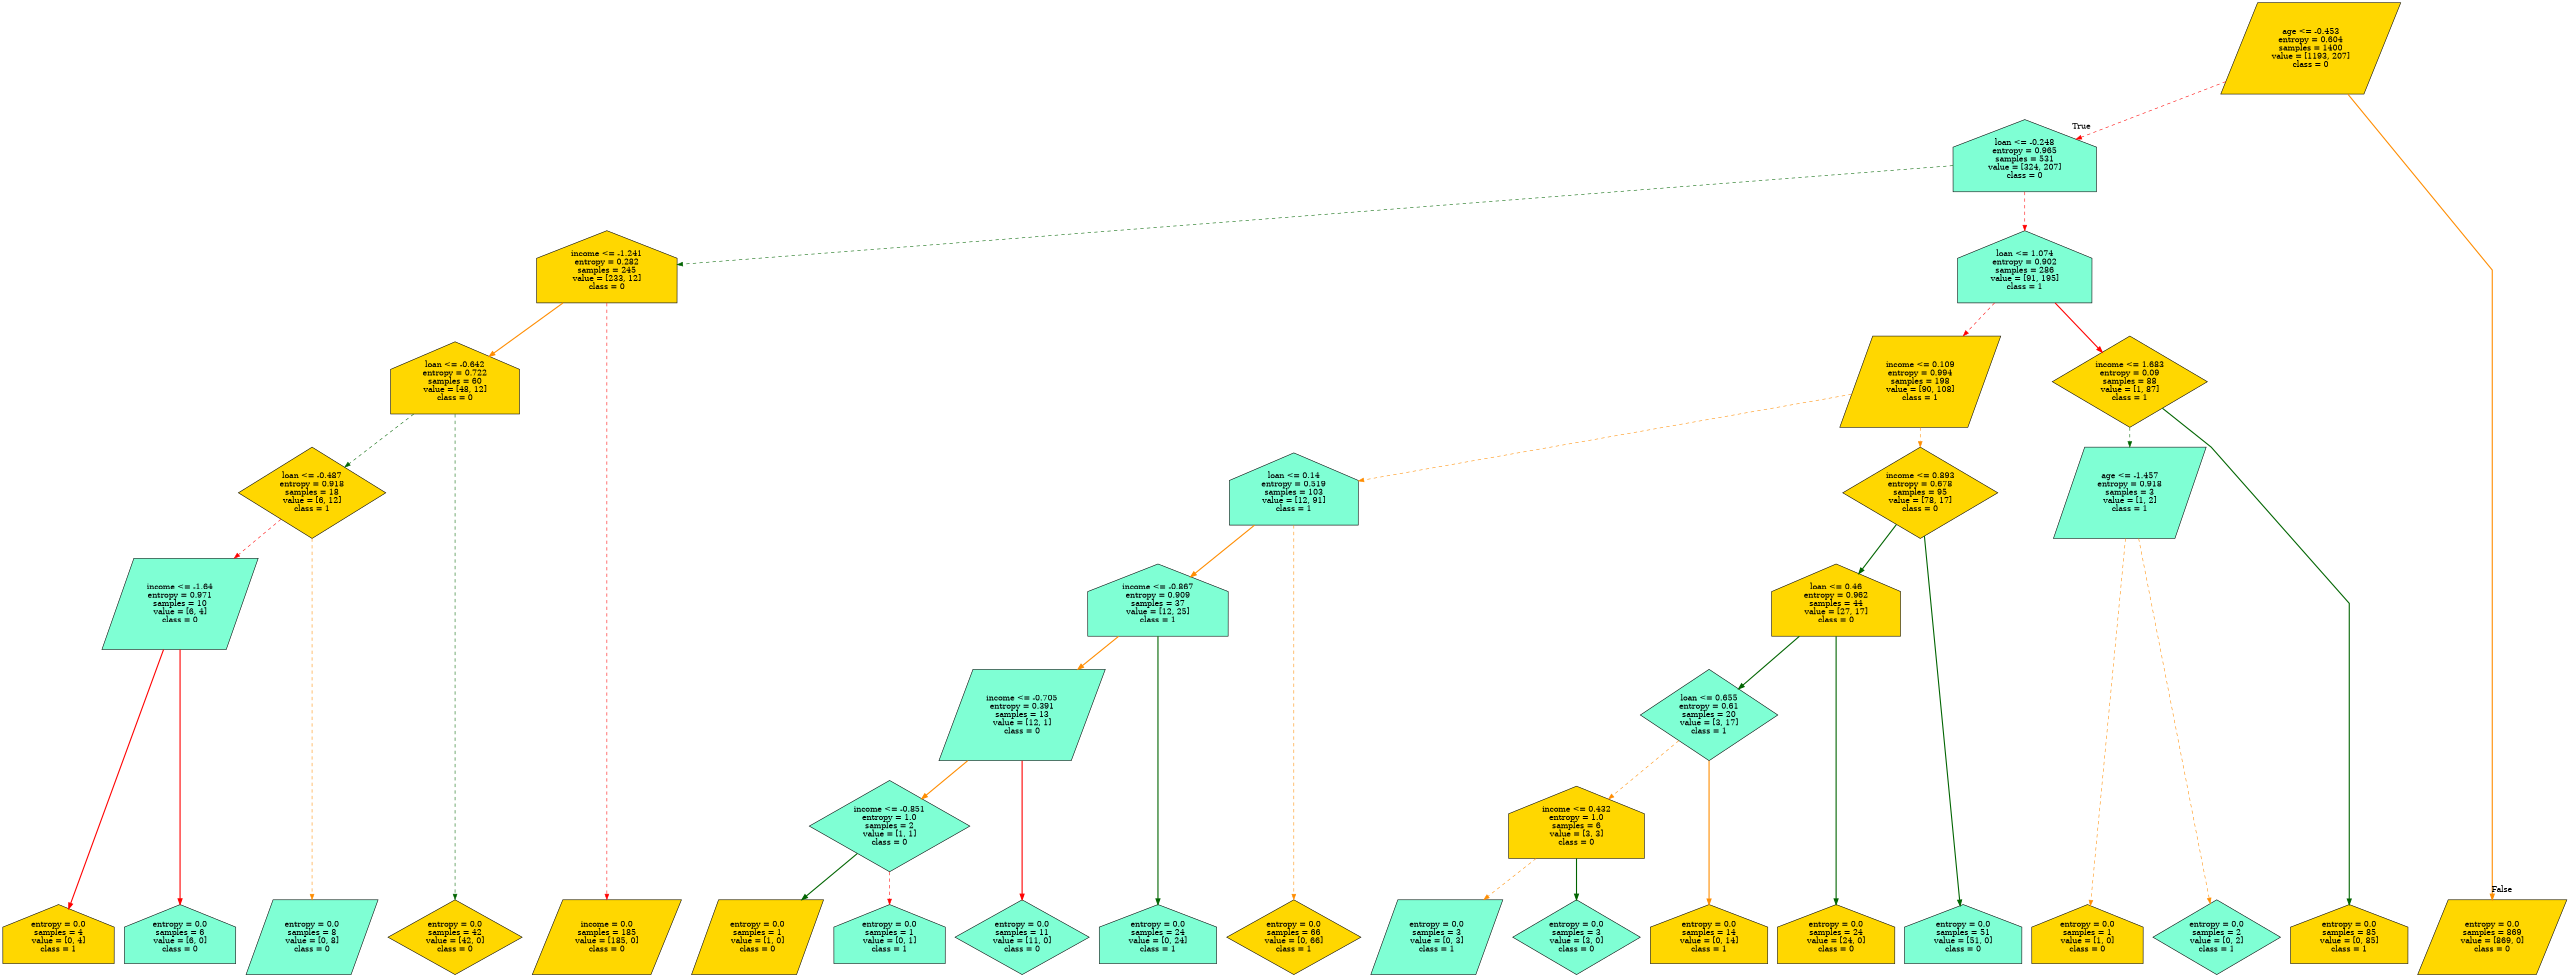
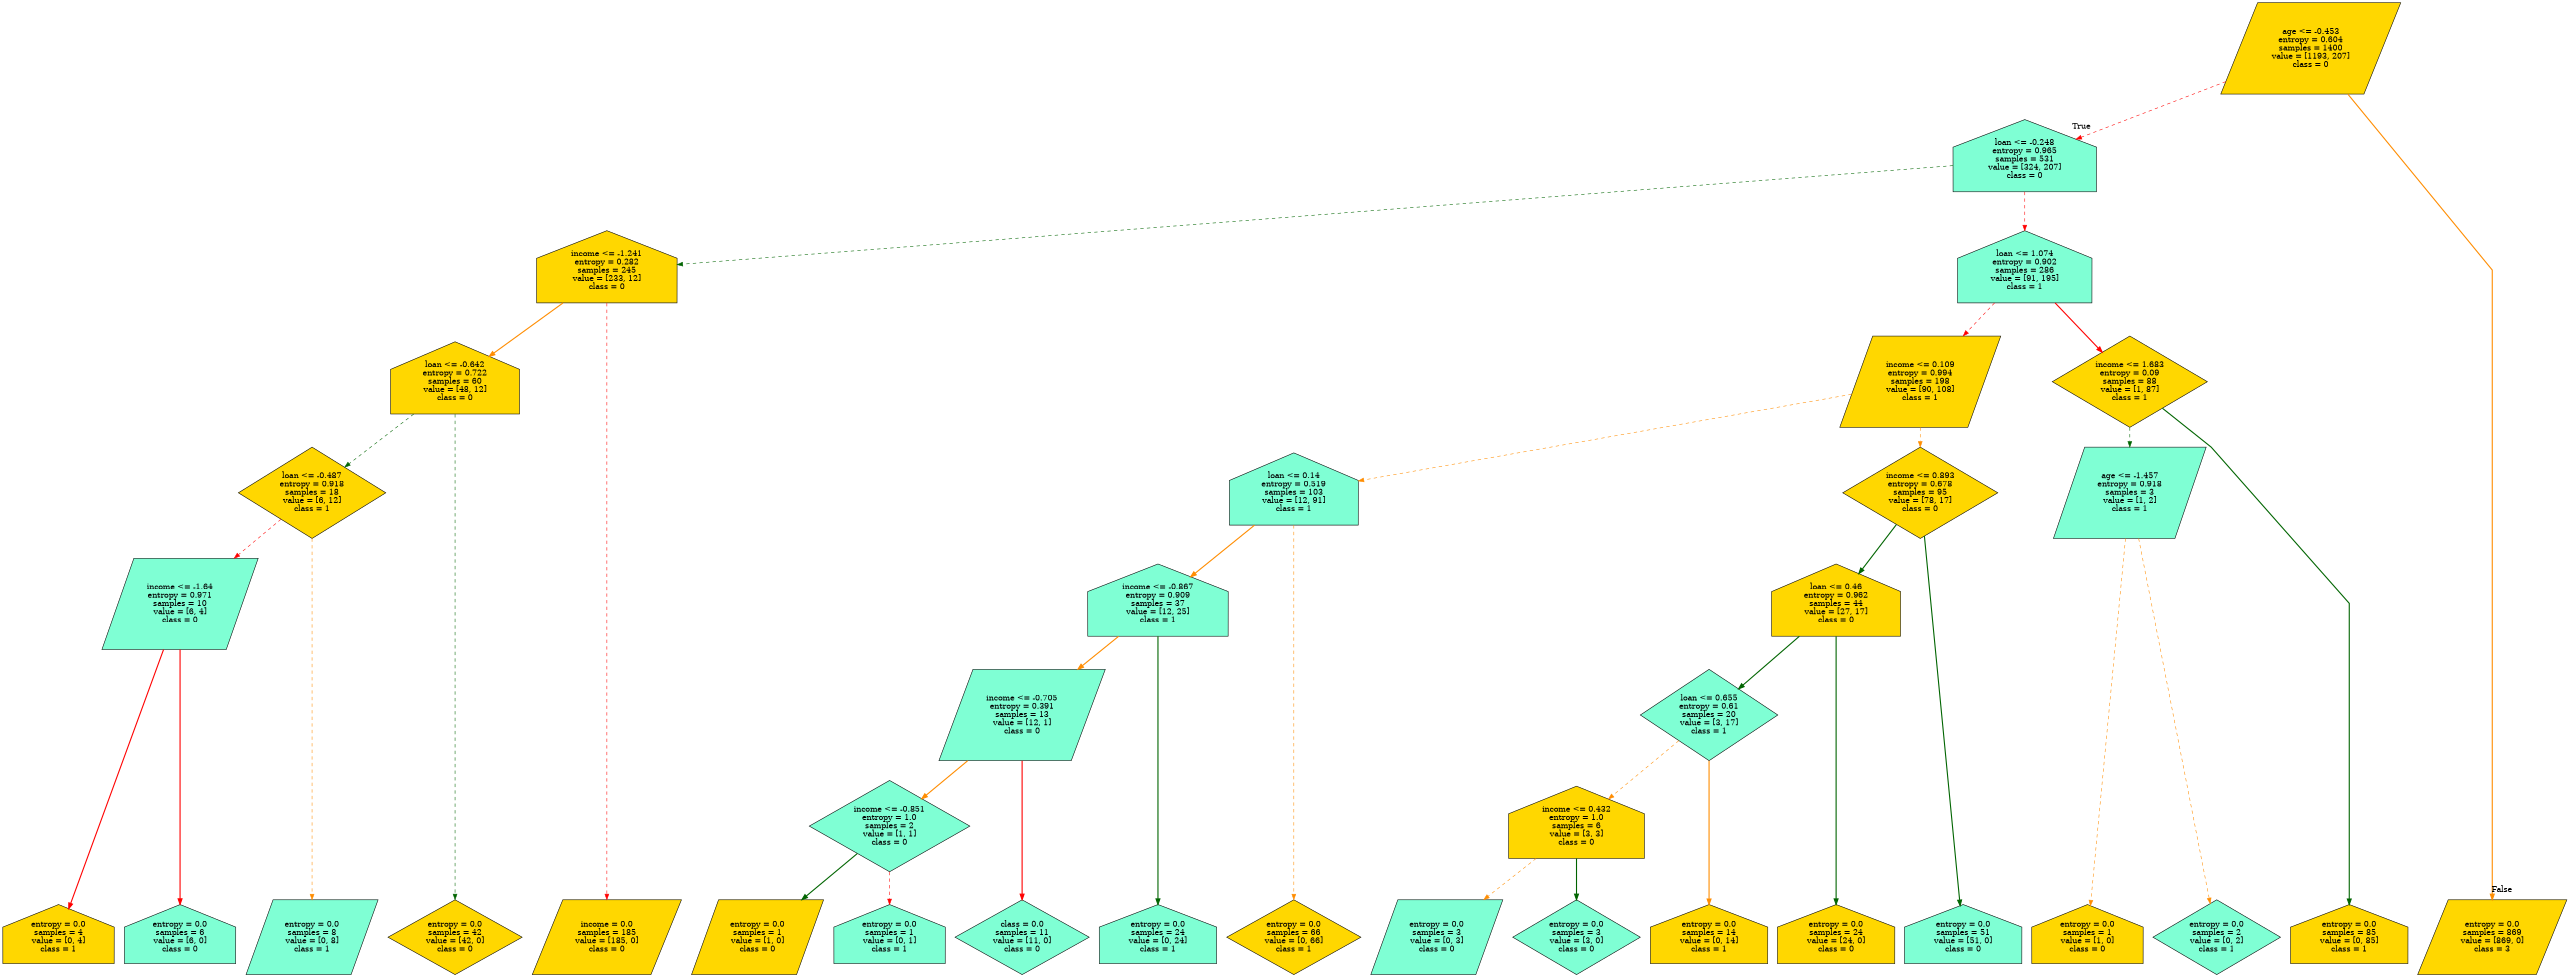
(312, 937) -> (312, 937)
(1022, 937) -> (1022, 937)
(1437, 937) -> (1437, 937)
(2492, 937) -> (2492, 937)
